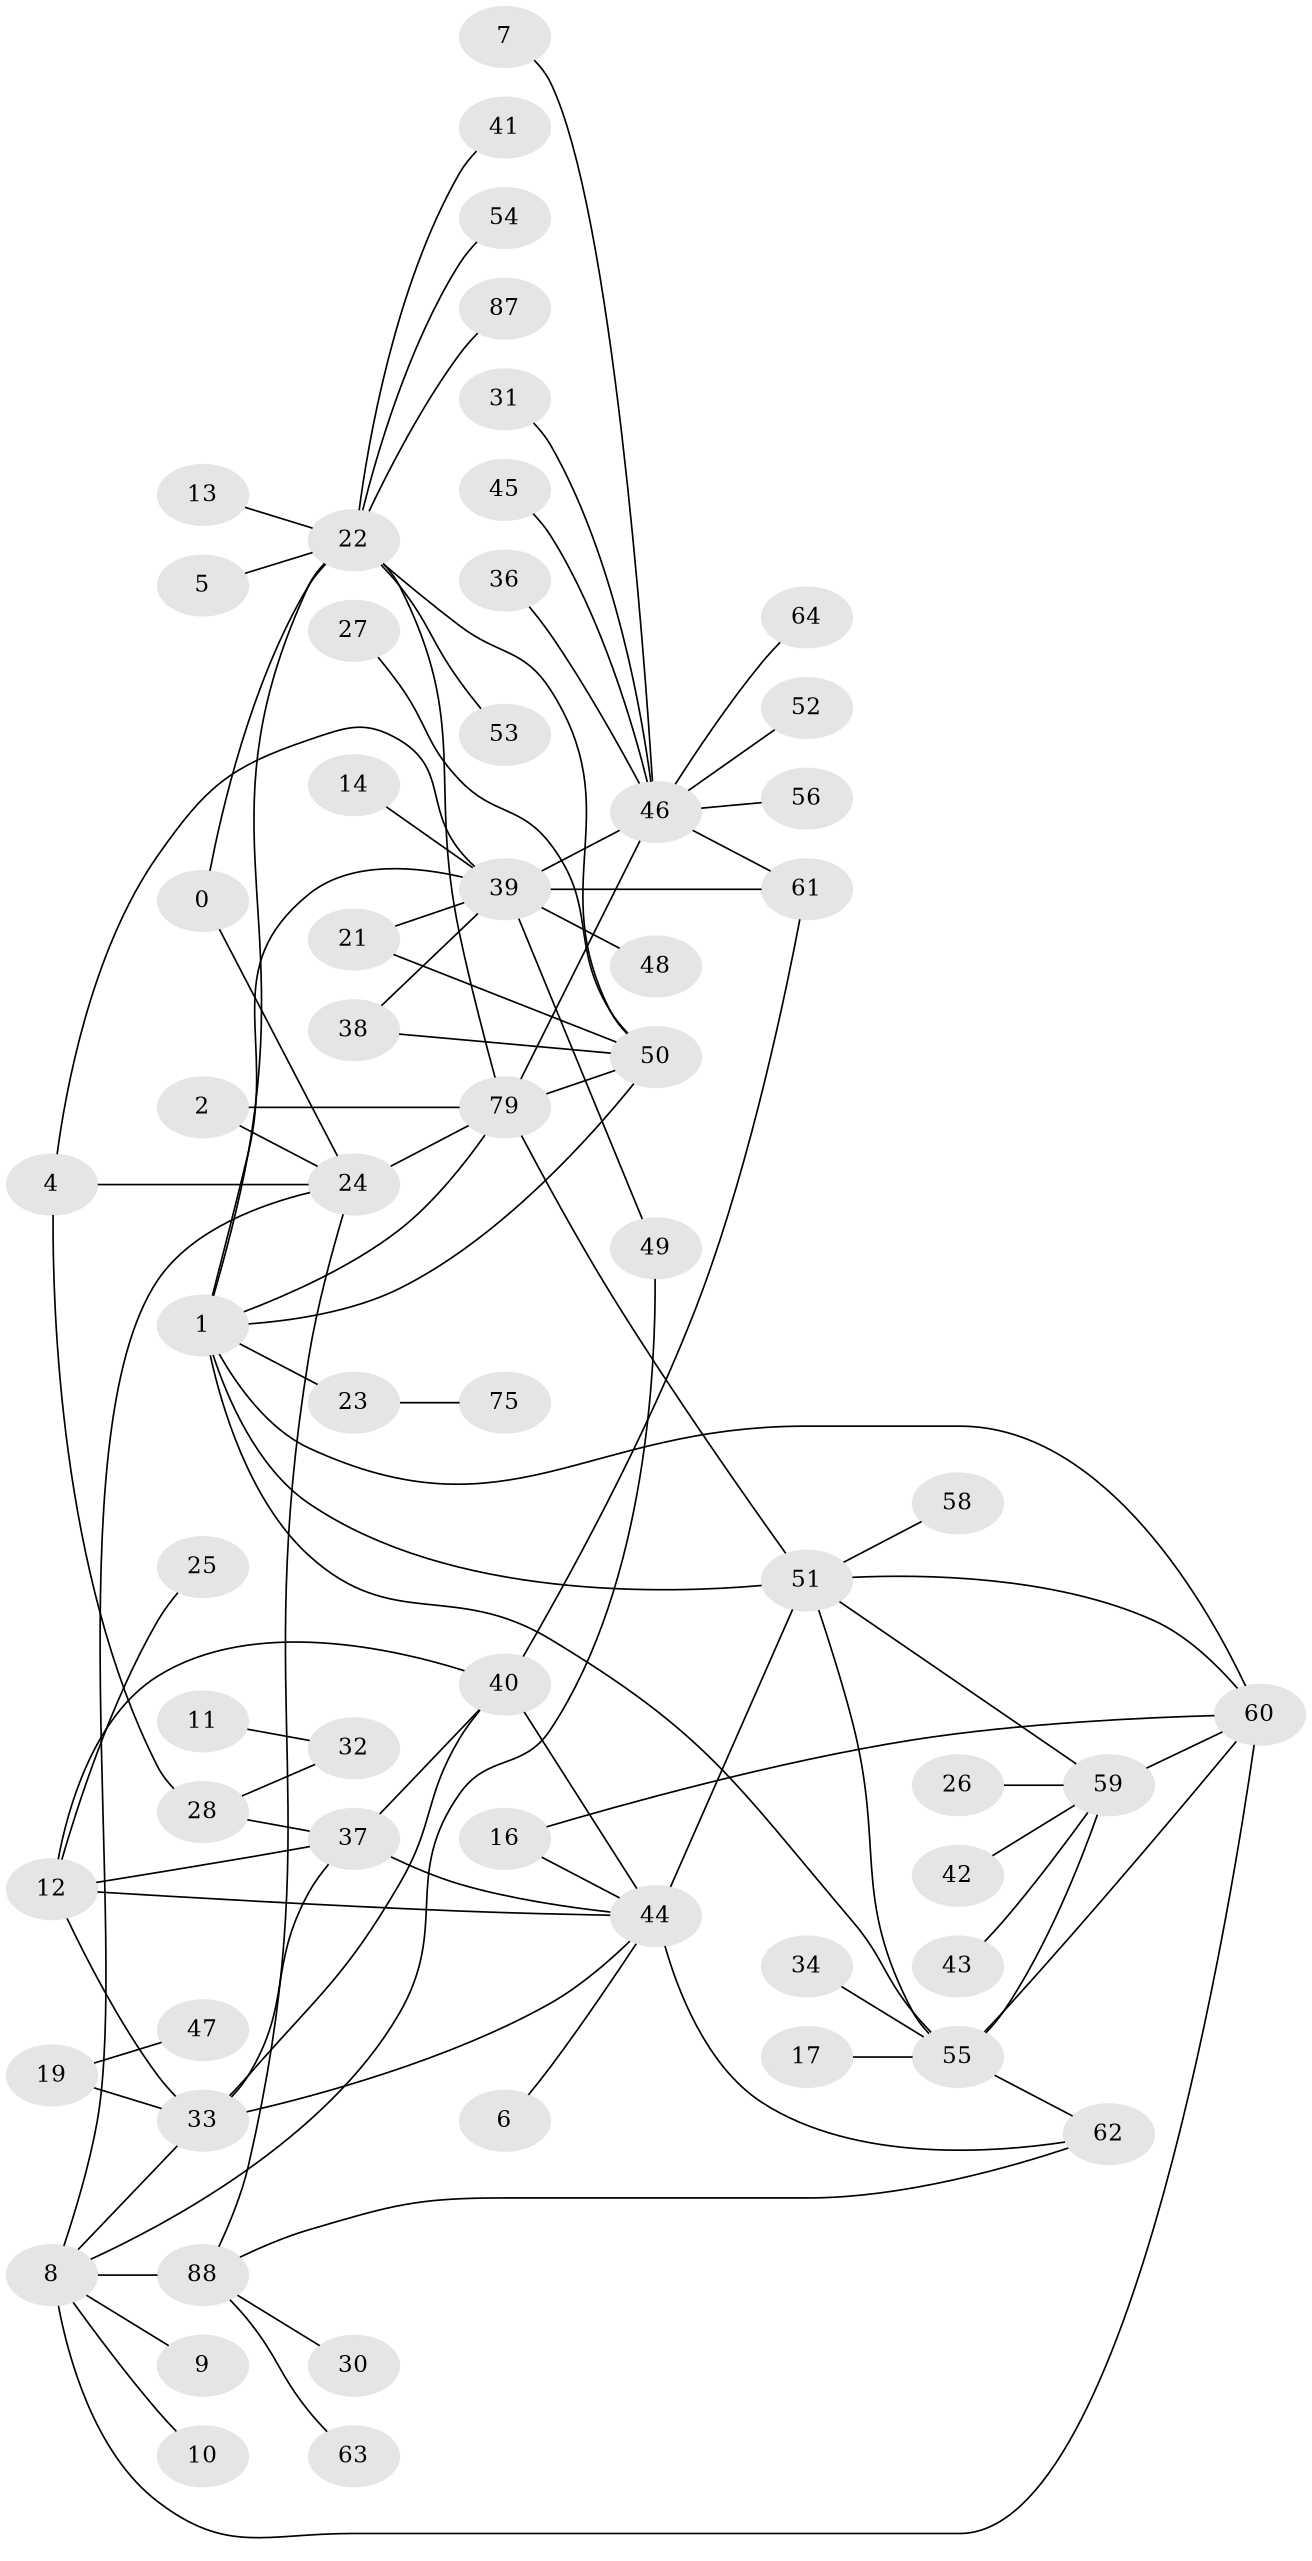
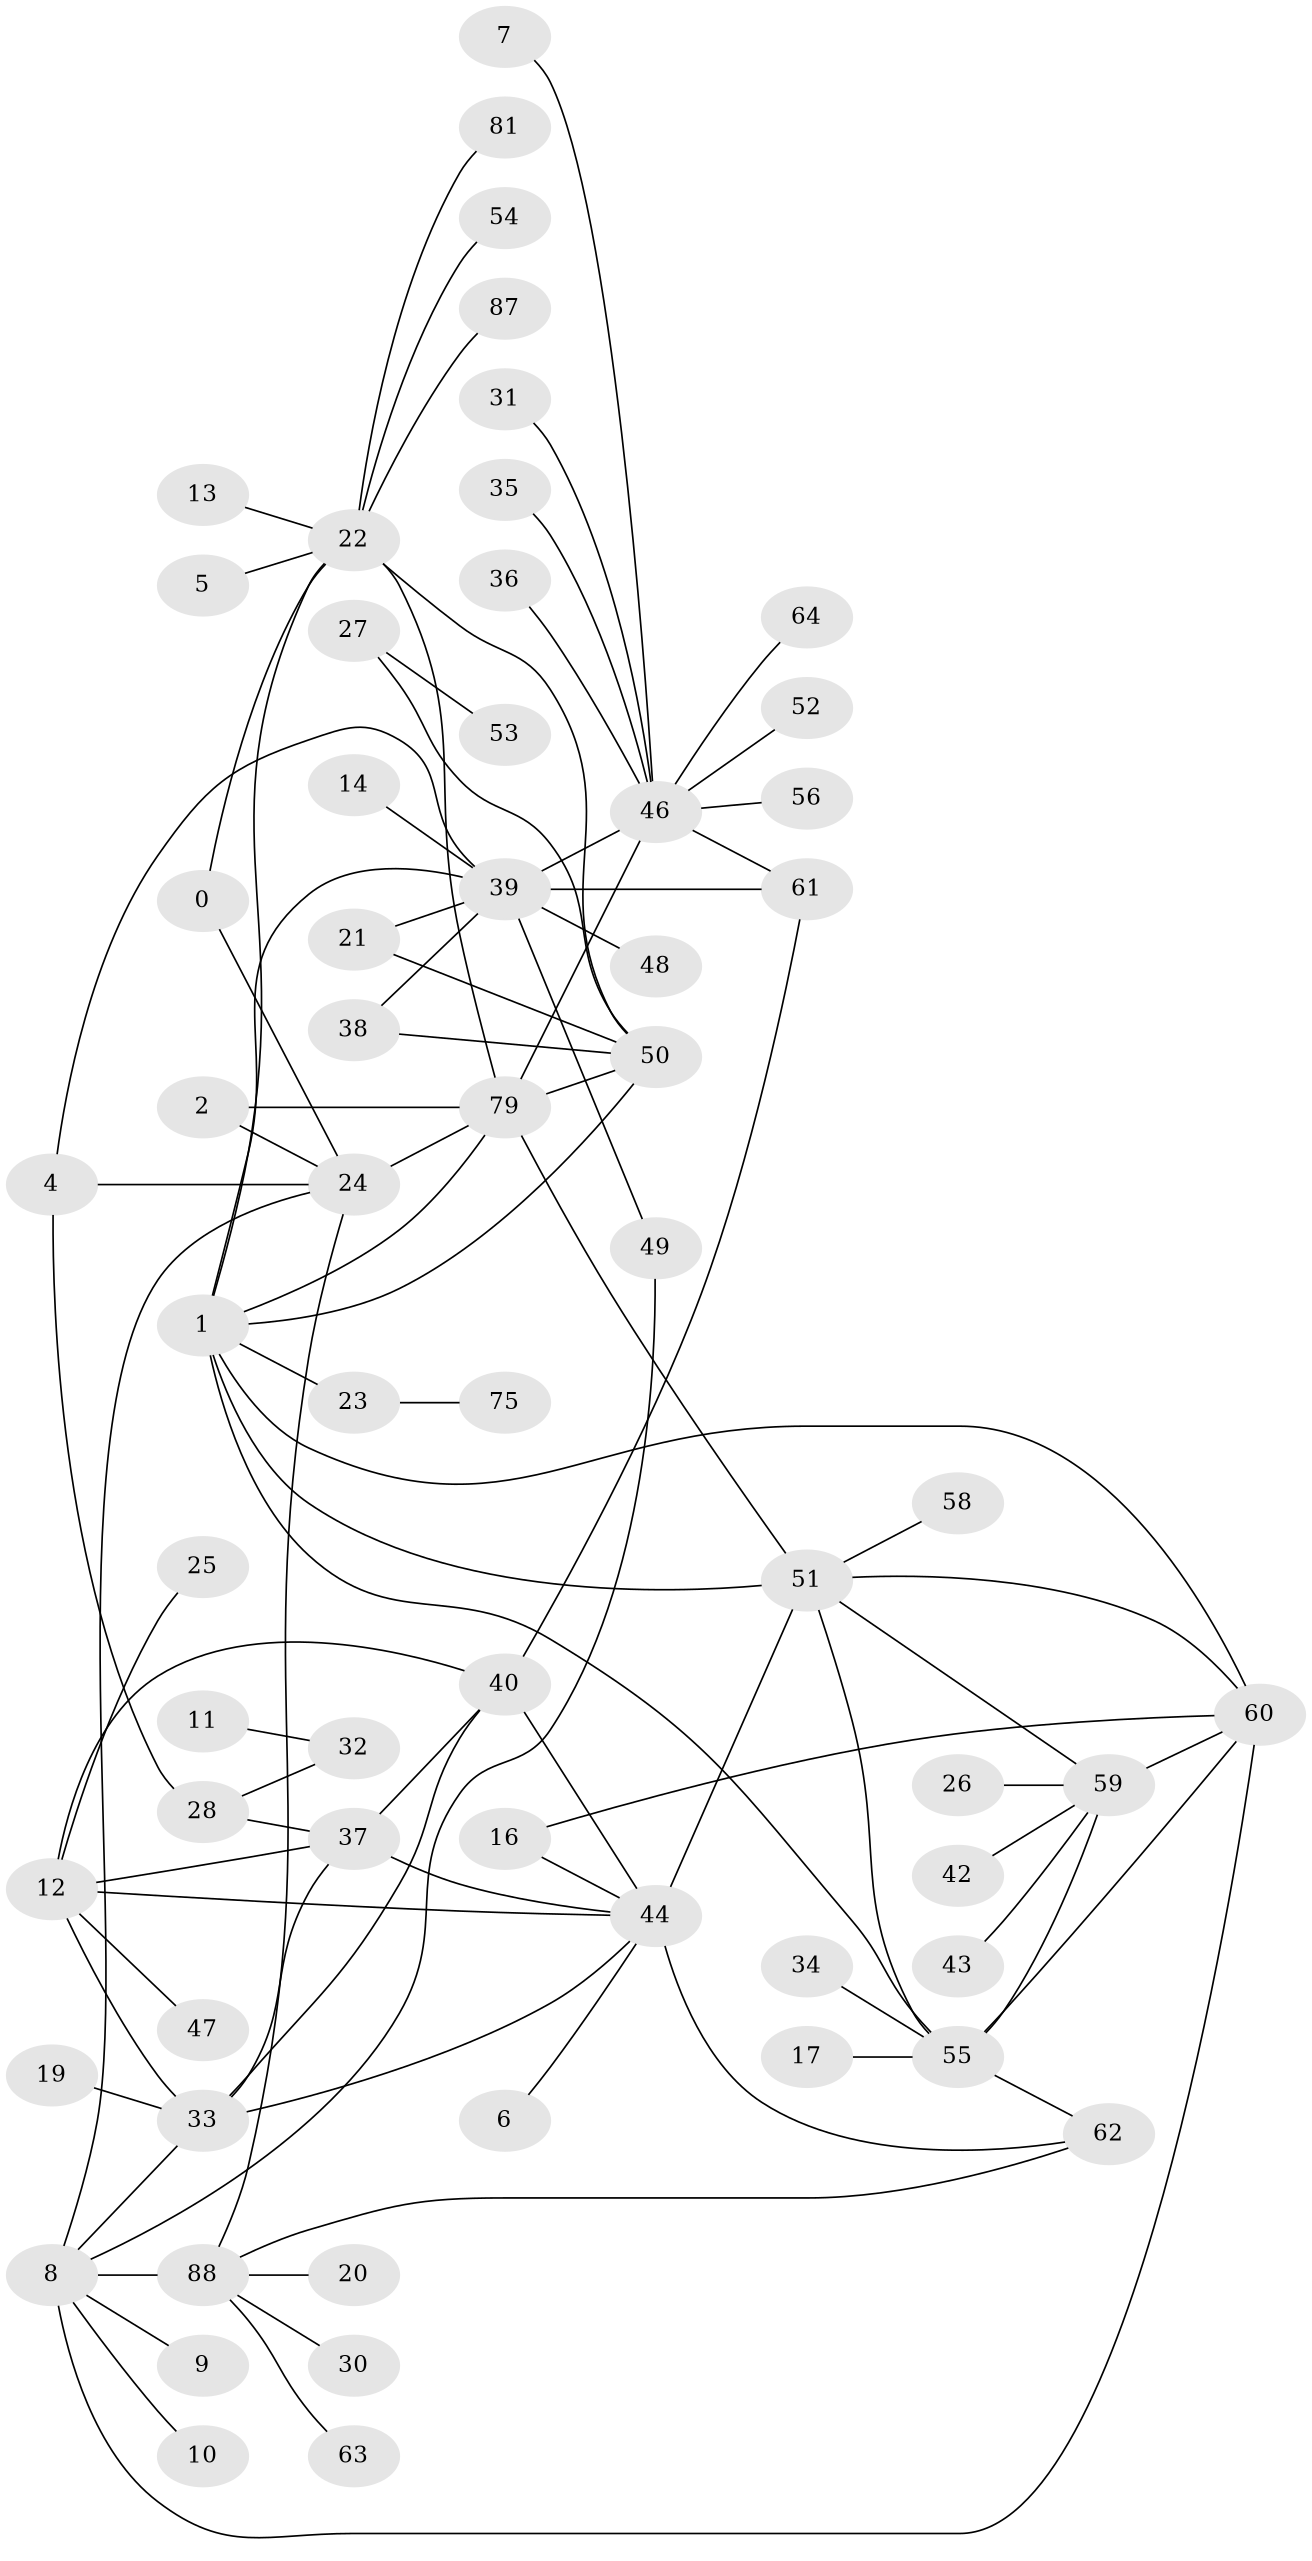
(505, 128) -> (505, 128)
(505, 490) -> (505, 490)
(434, 640) -> (423, 678)
(128, 2053) -> (128, 1960)
none -> (354, 2275)
